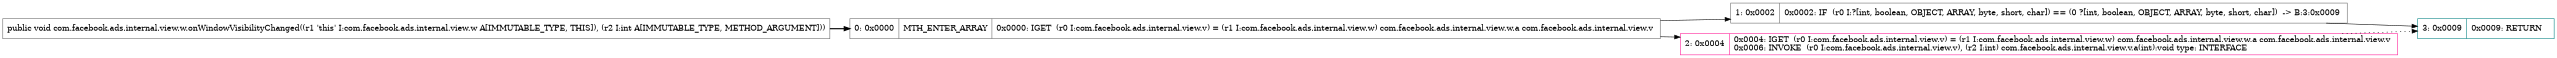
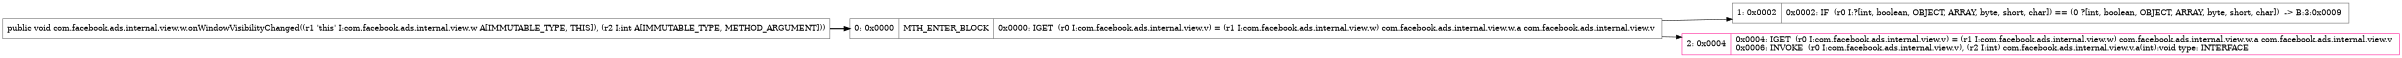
(945, 28) -> (946, 28)
(2486, 29) -> none
